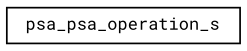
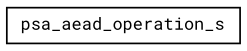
(123, 26) -> (123, 26)
